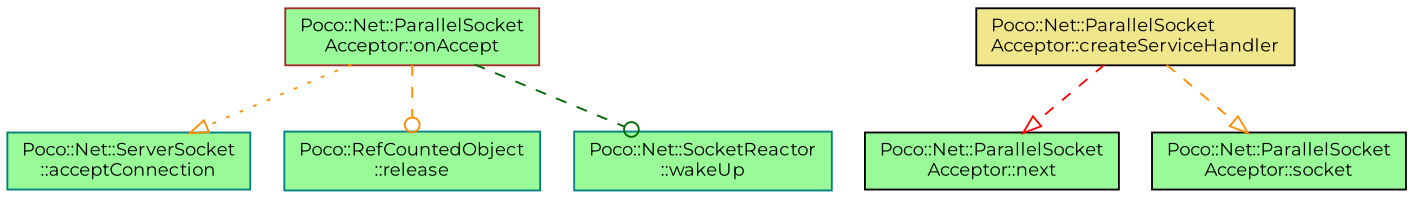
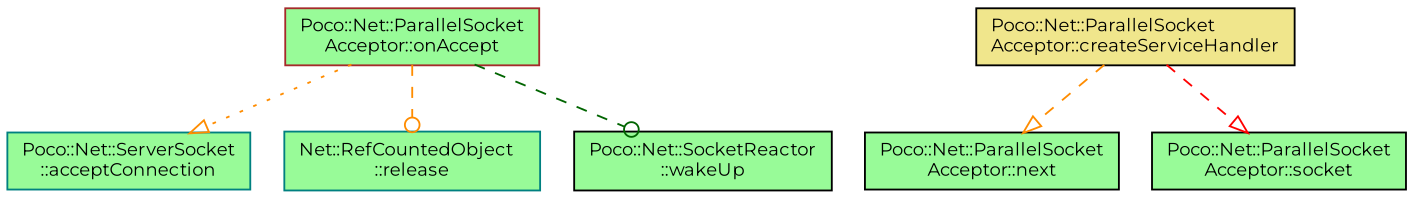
(1071, 93) -> (1071, 93)
(1200, 93) -> (1200, 93)
(412, 161) -> (412, 161)
(703, 161) -> (703, 161)
